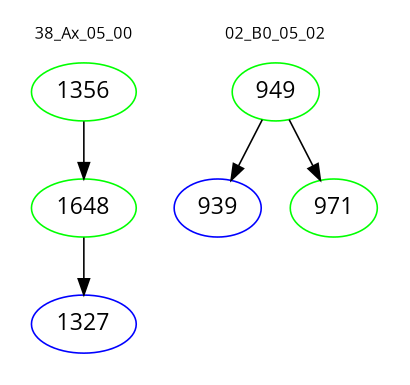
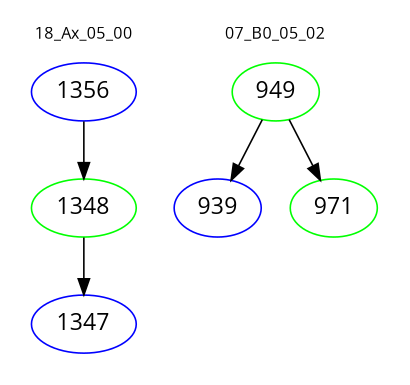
(84, 35) -> (84, 35)
(276, 35) -> (276, 35)
(84, 92) -> (84, 92)
(84, 208) -> (84, 208)
(84, 324) -> (84, 324)
